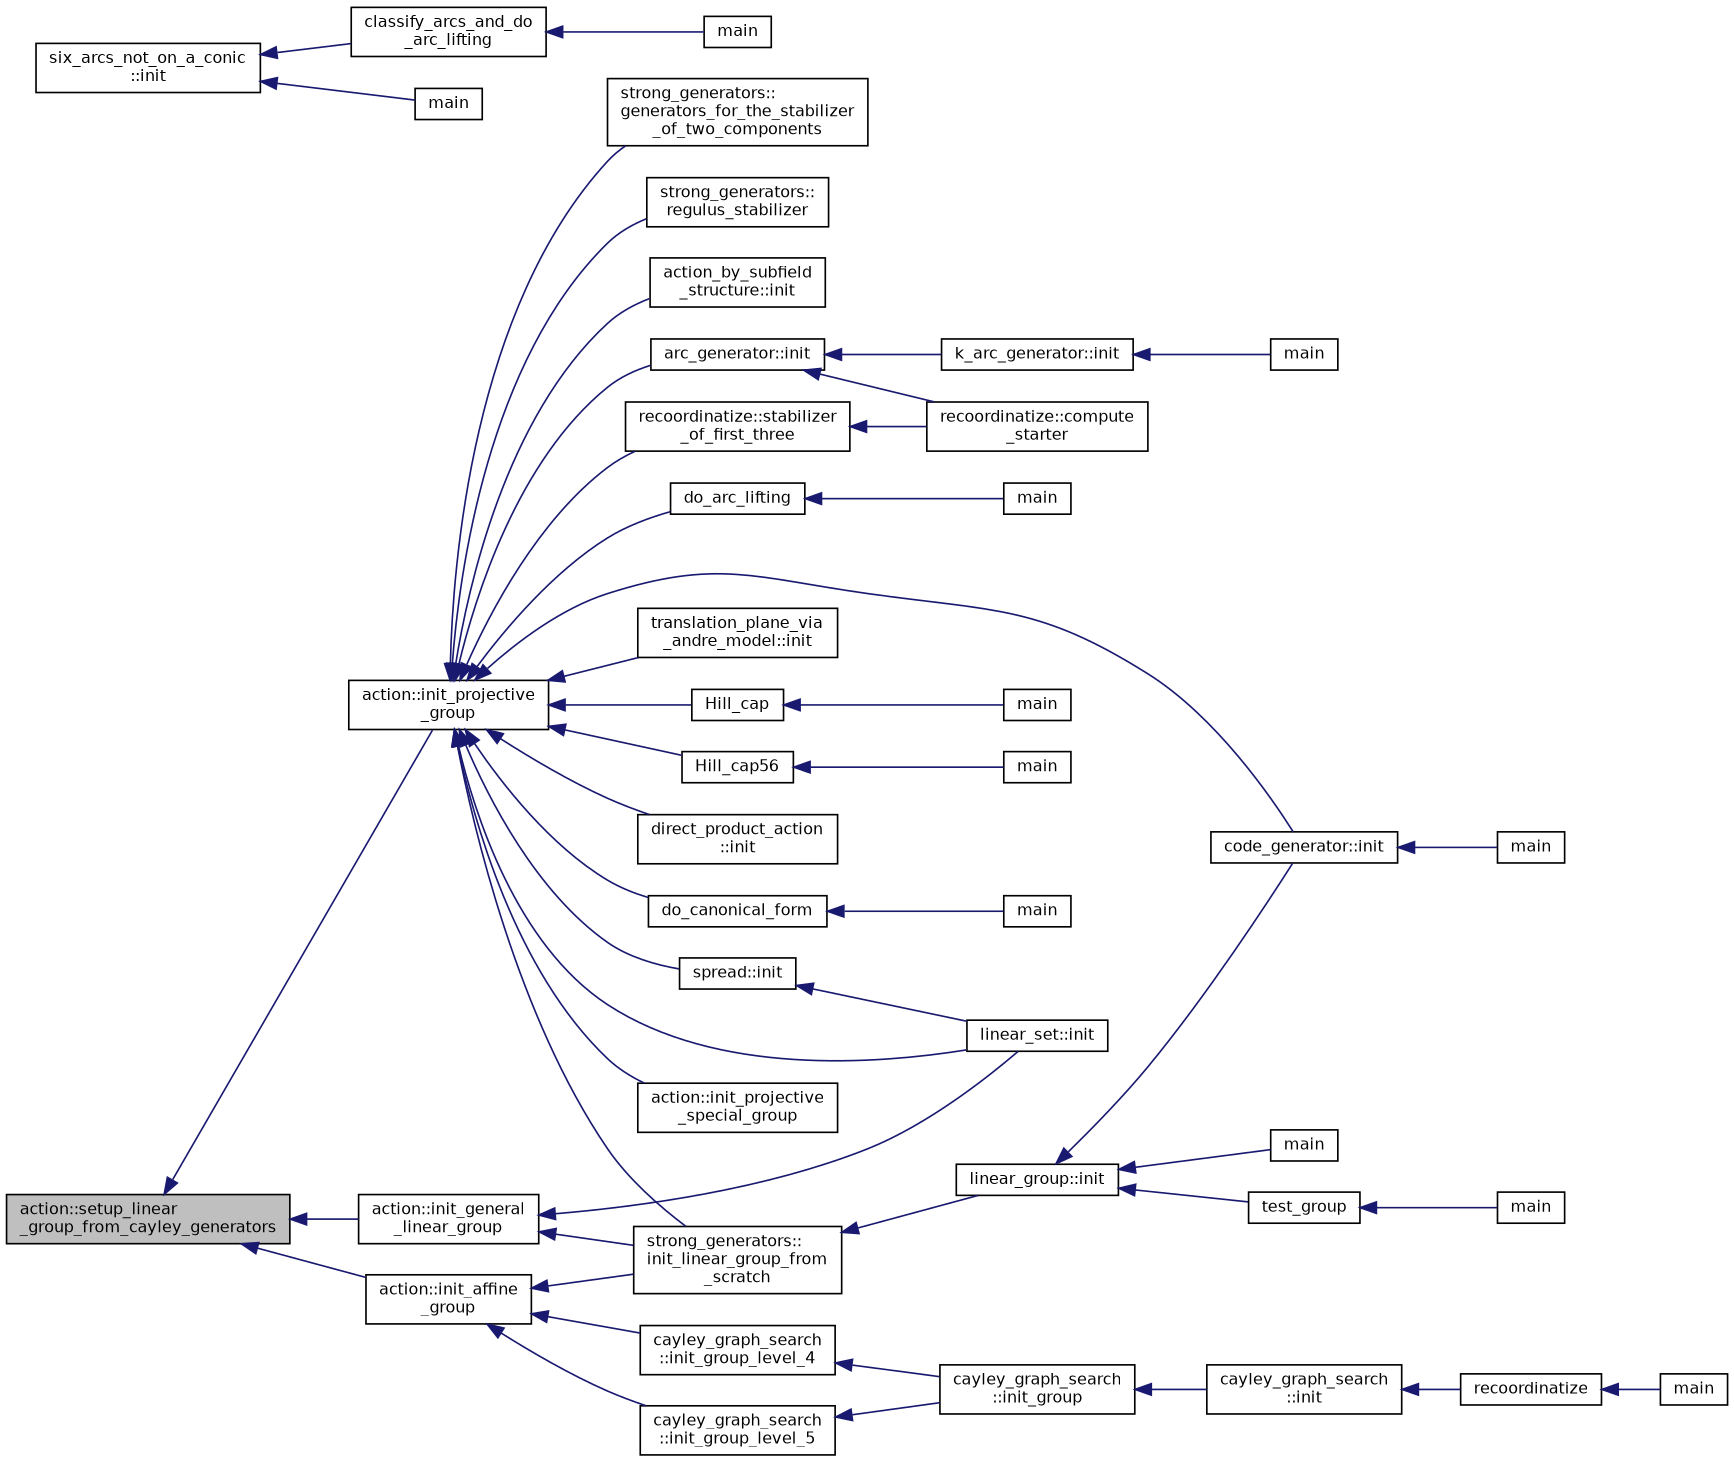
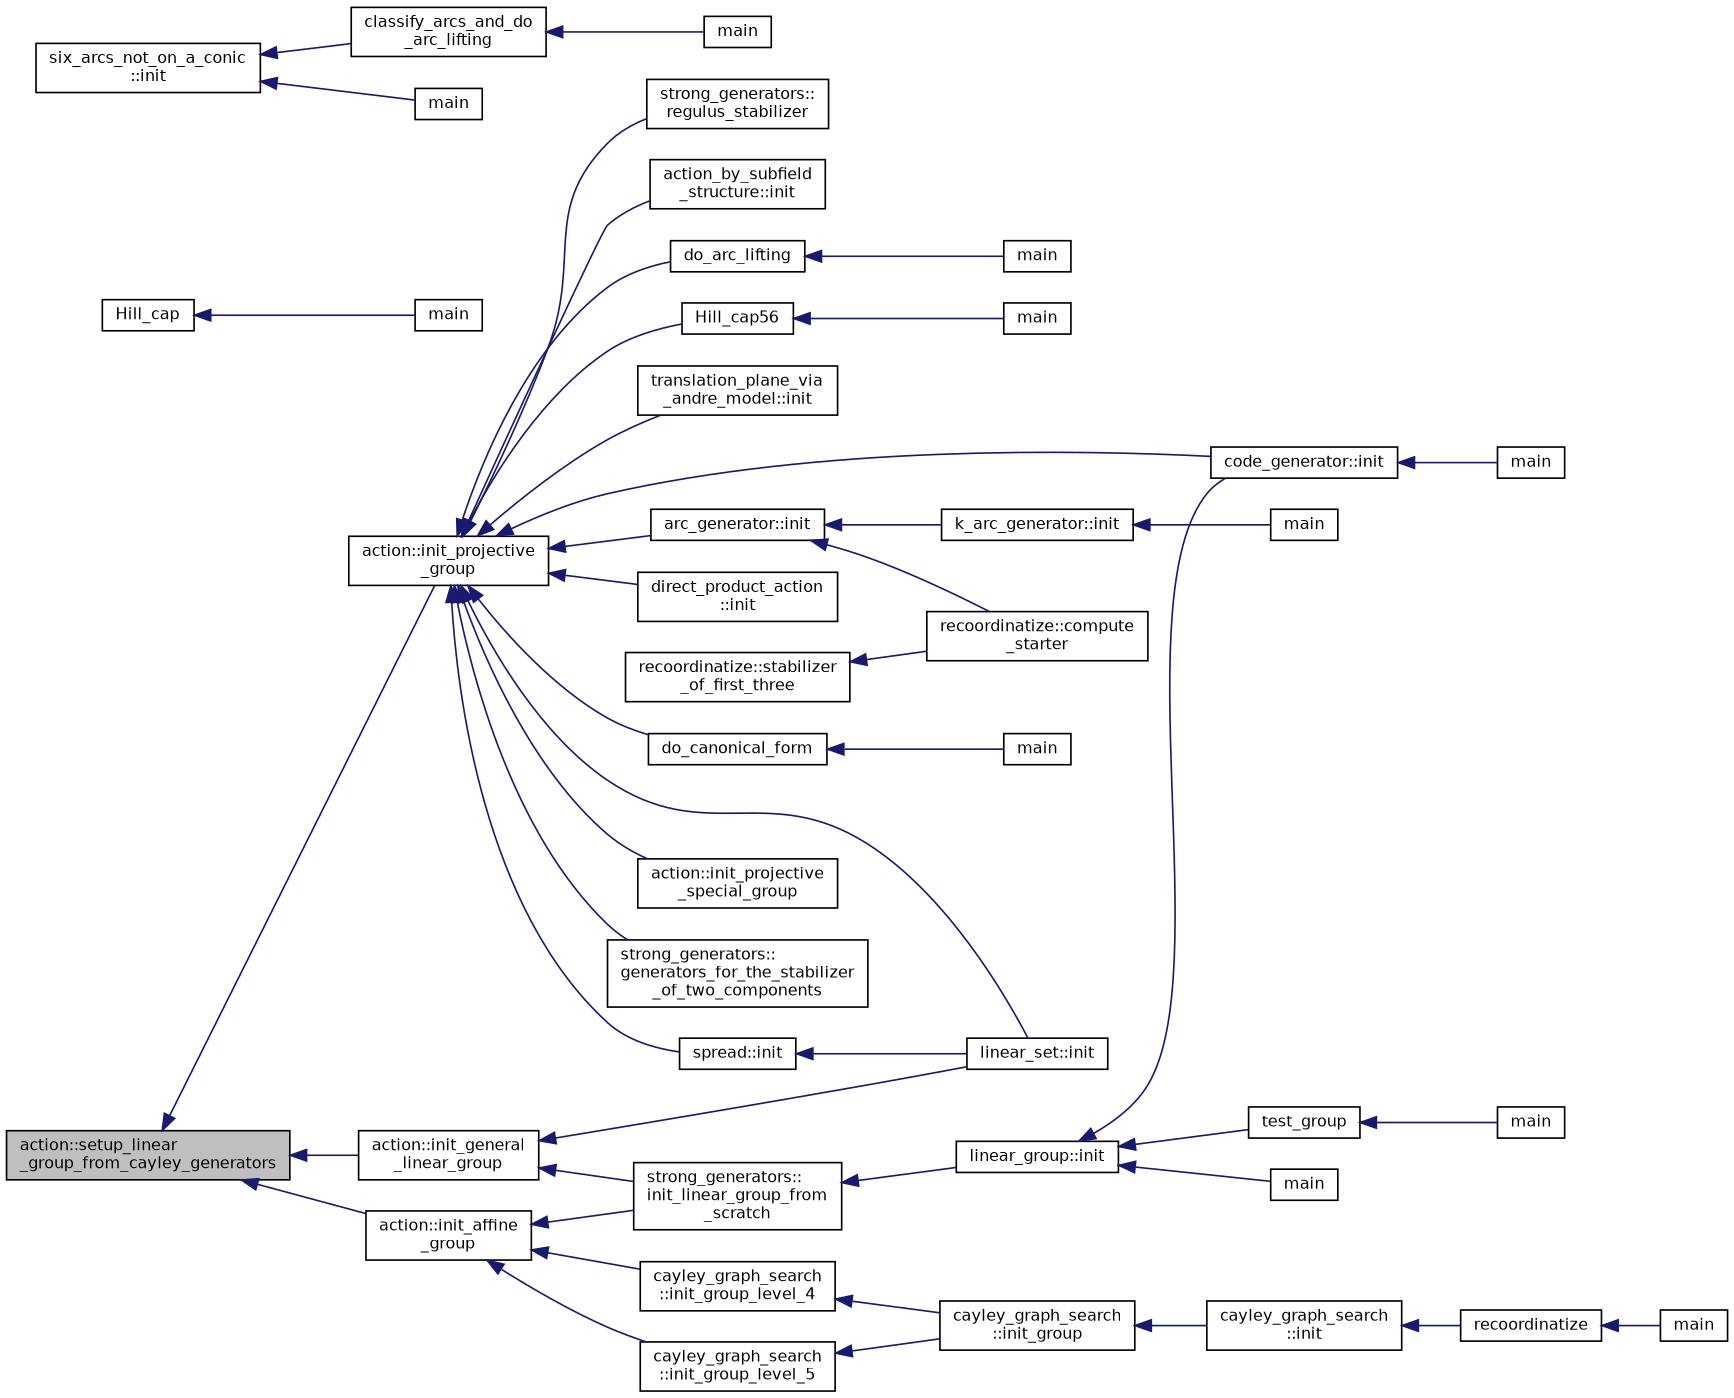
(535, 544) -> none
(628, 705) -> none
(534, 1006) -> none
